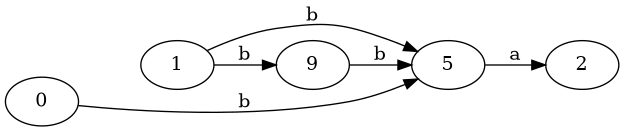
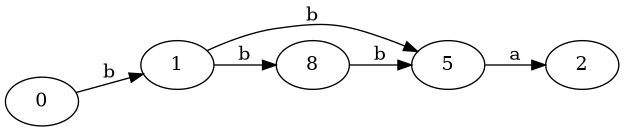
(313, 65) -> (313, 65)
(243, 112) -> (103, 85)
